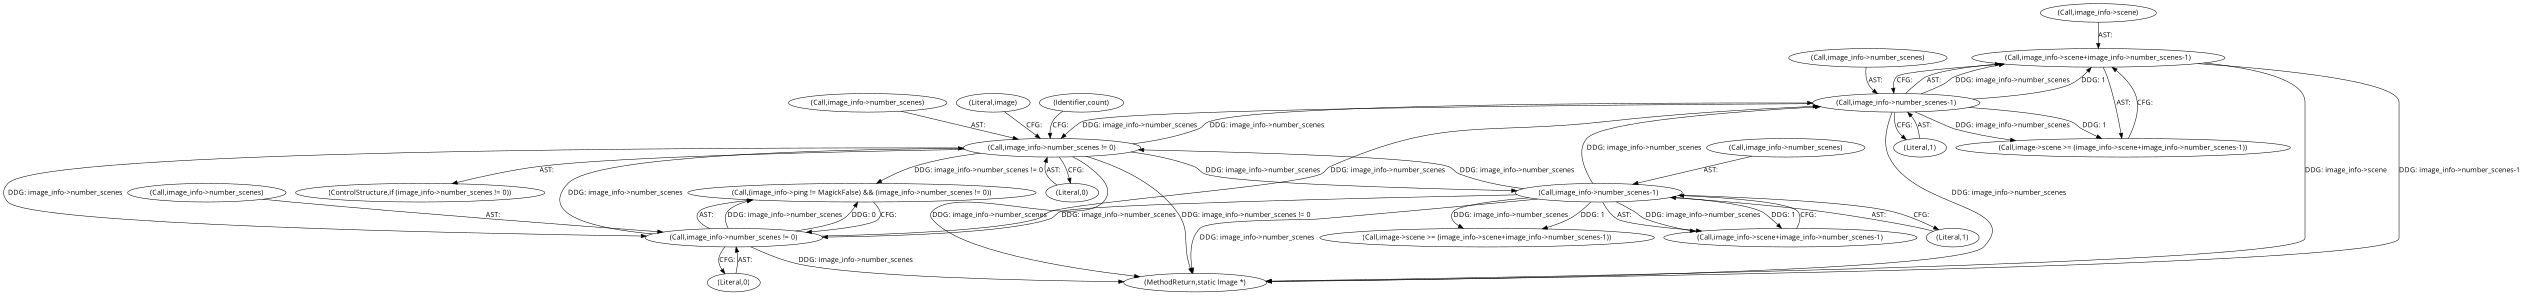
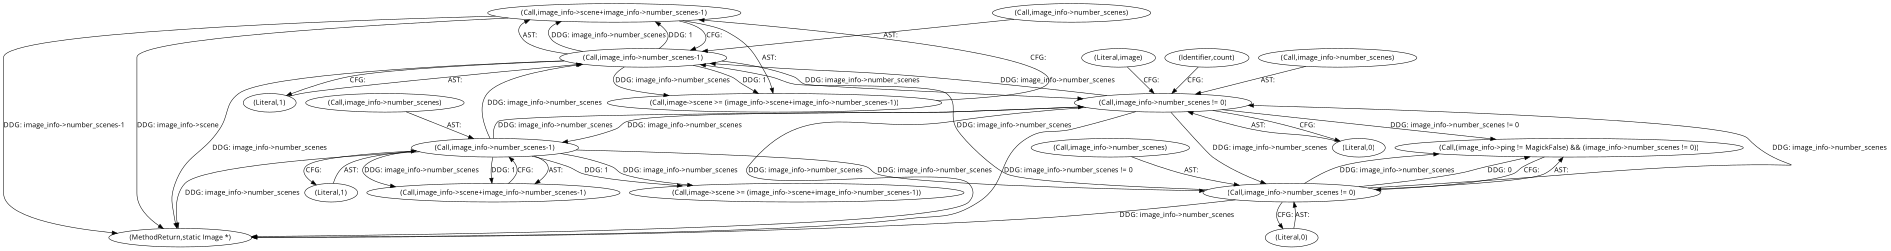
(2098, 13) -> none
(420, 193) -> none
